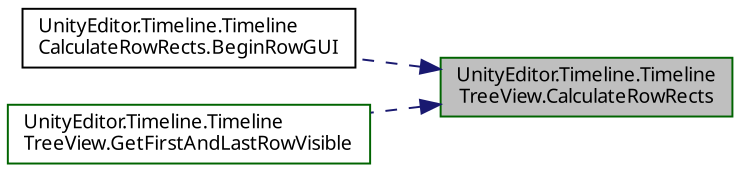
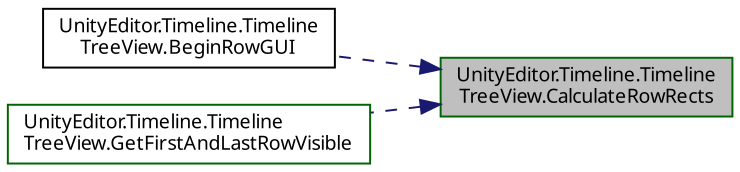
(189, 38) -> (189, 38)
